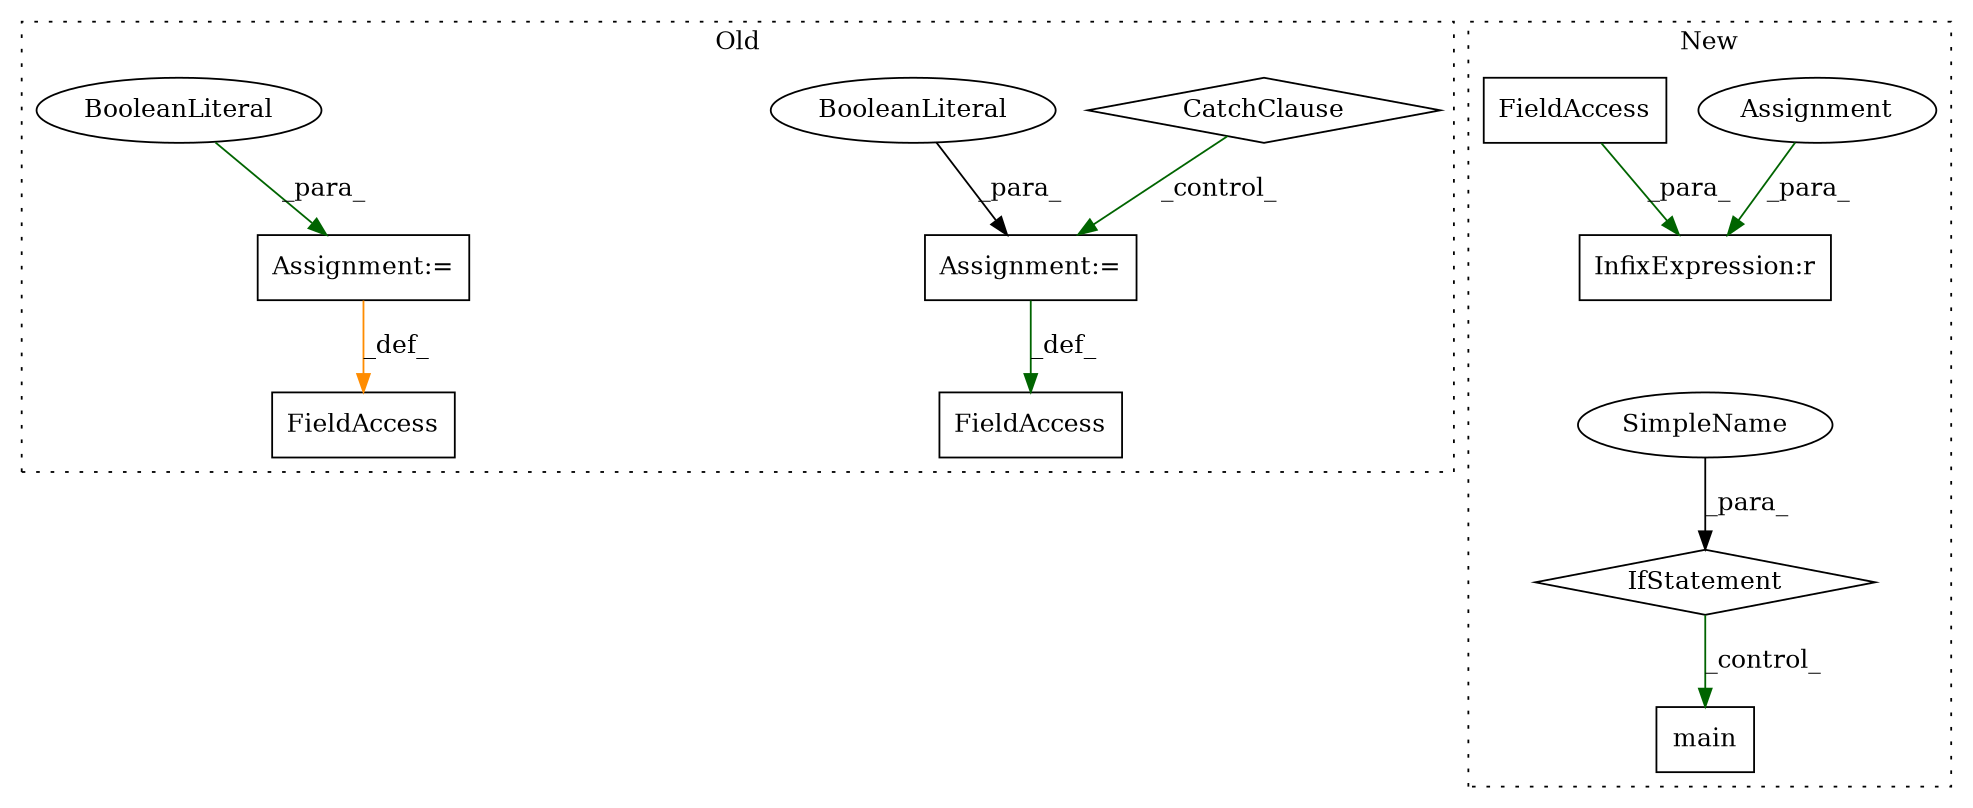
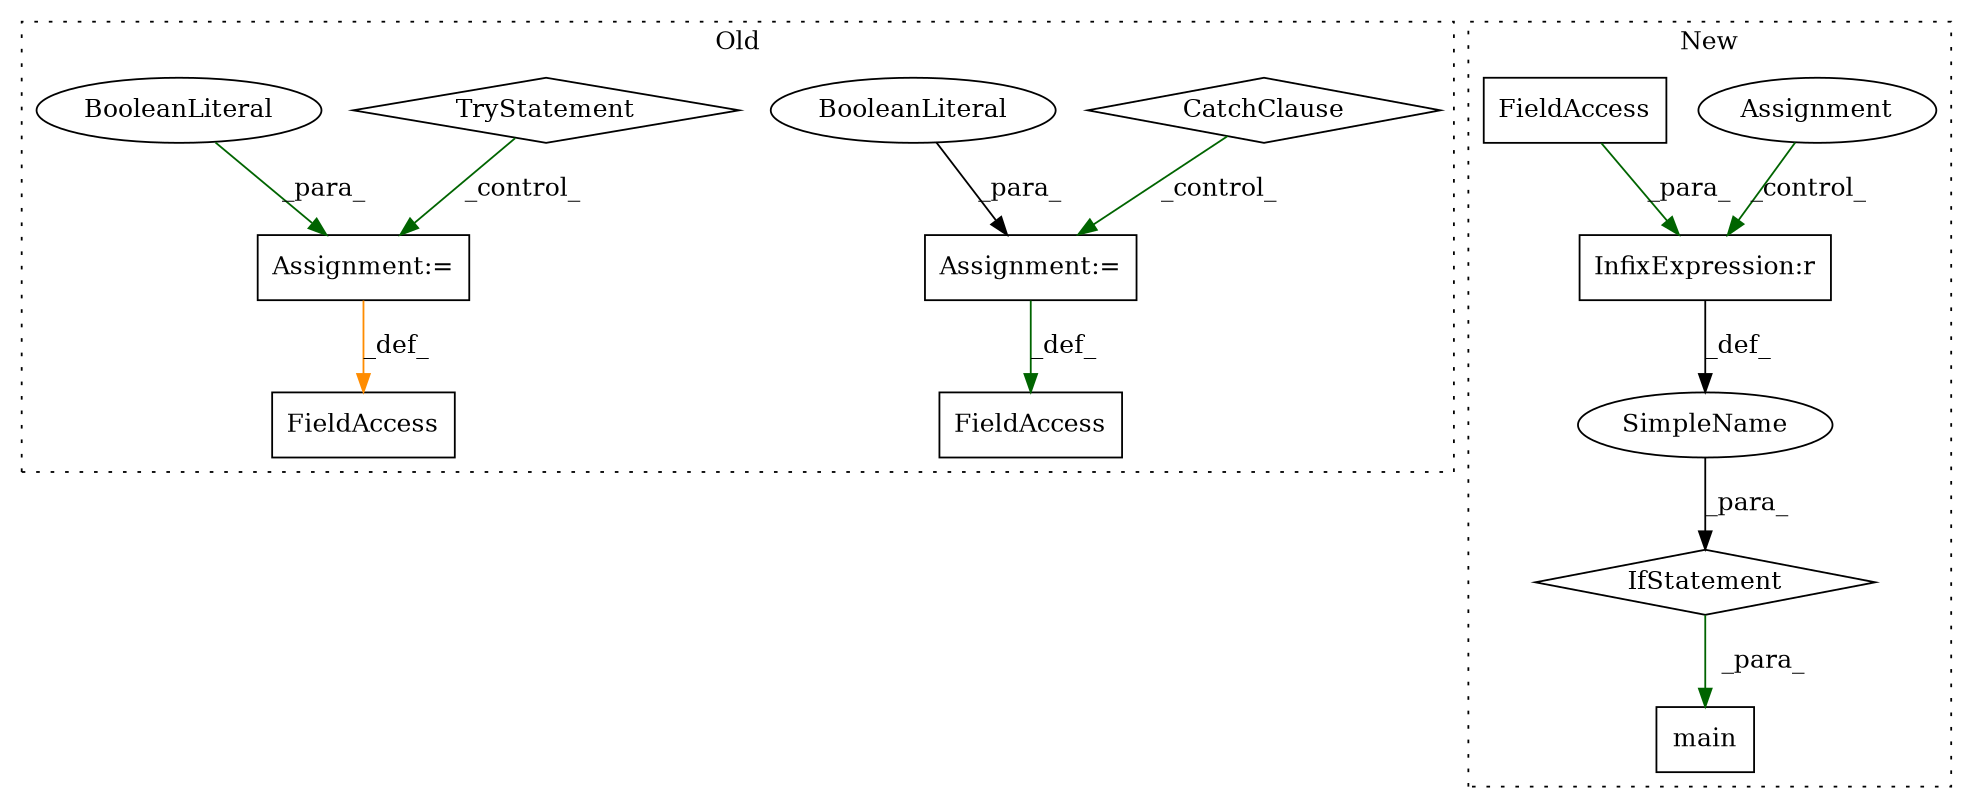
none -> (546, 110)
(1808, 189) -> (1808, 189)
none -> (1705, 337)
(1763, 661) -> (1763, 661)
